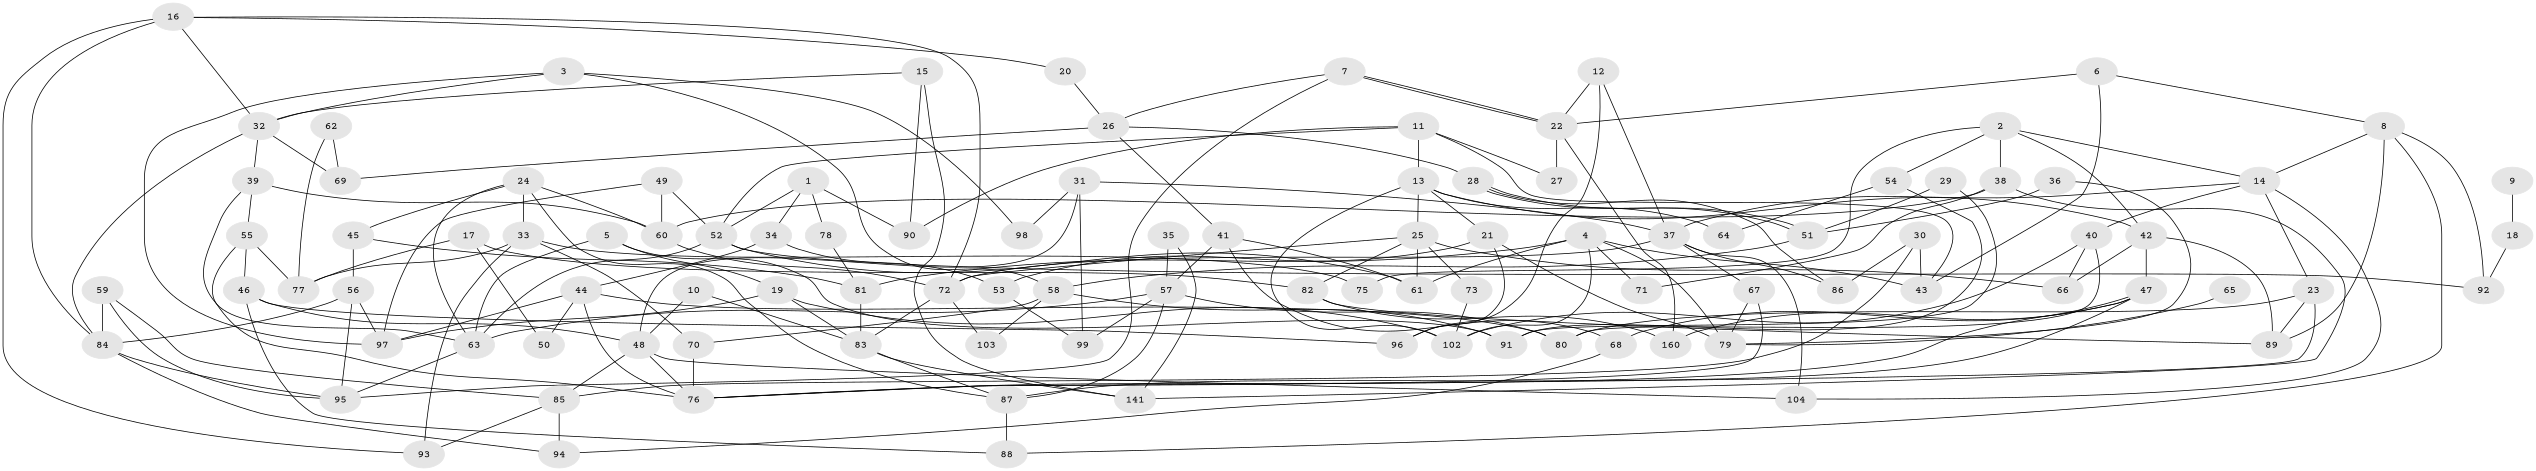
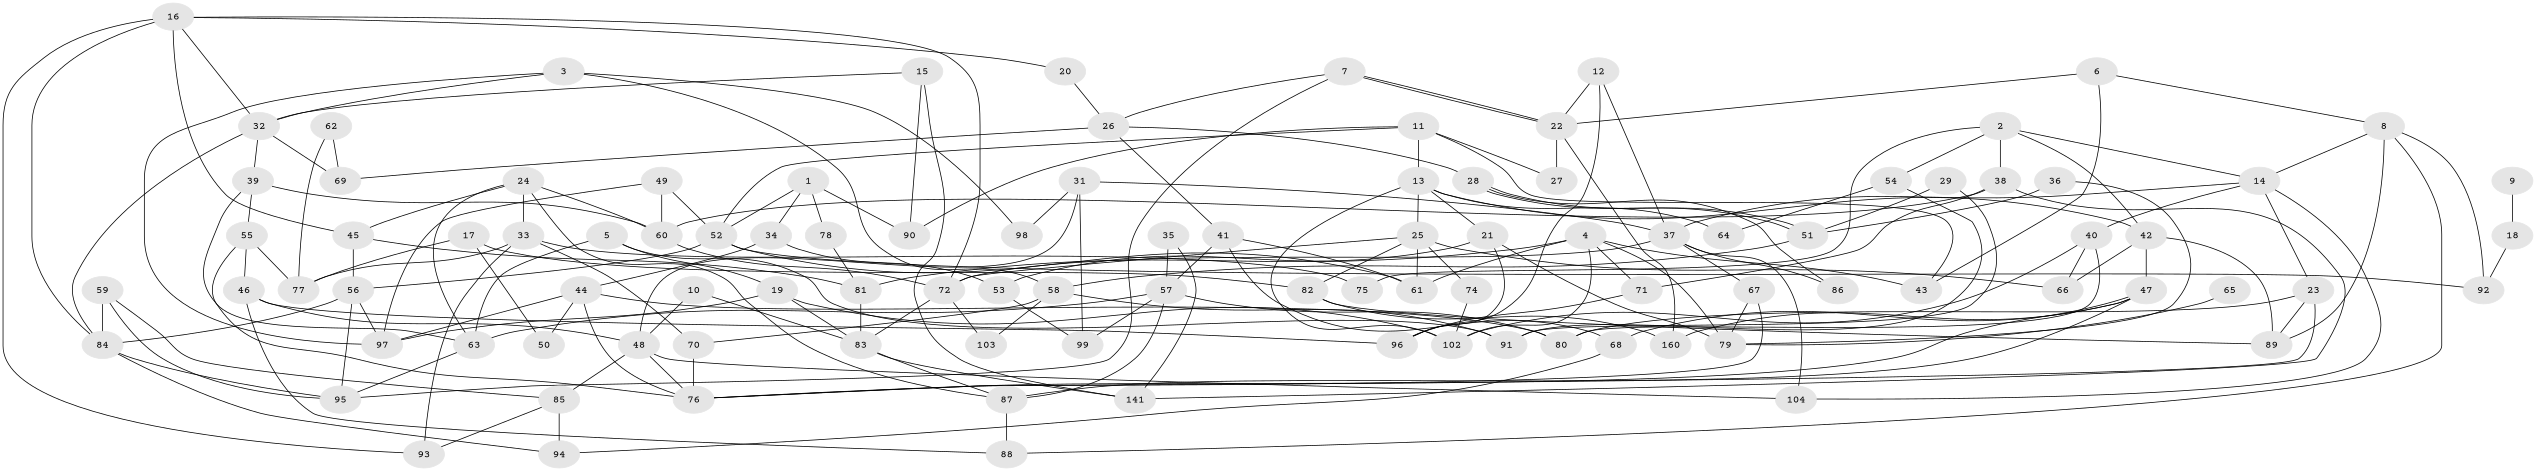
none -> (207, 170)
(1920, 236) -> none
(577, 267) -> (538, 272)
(1472, 290) -> (1472, 290)
none -> (1533, 311)
